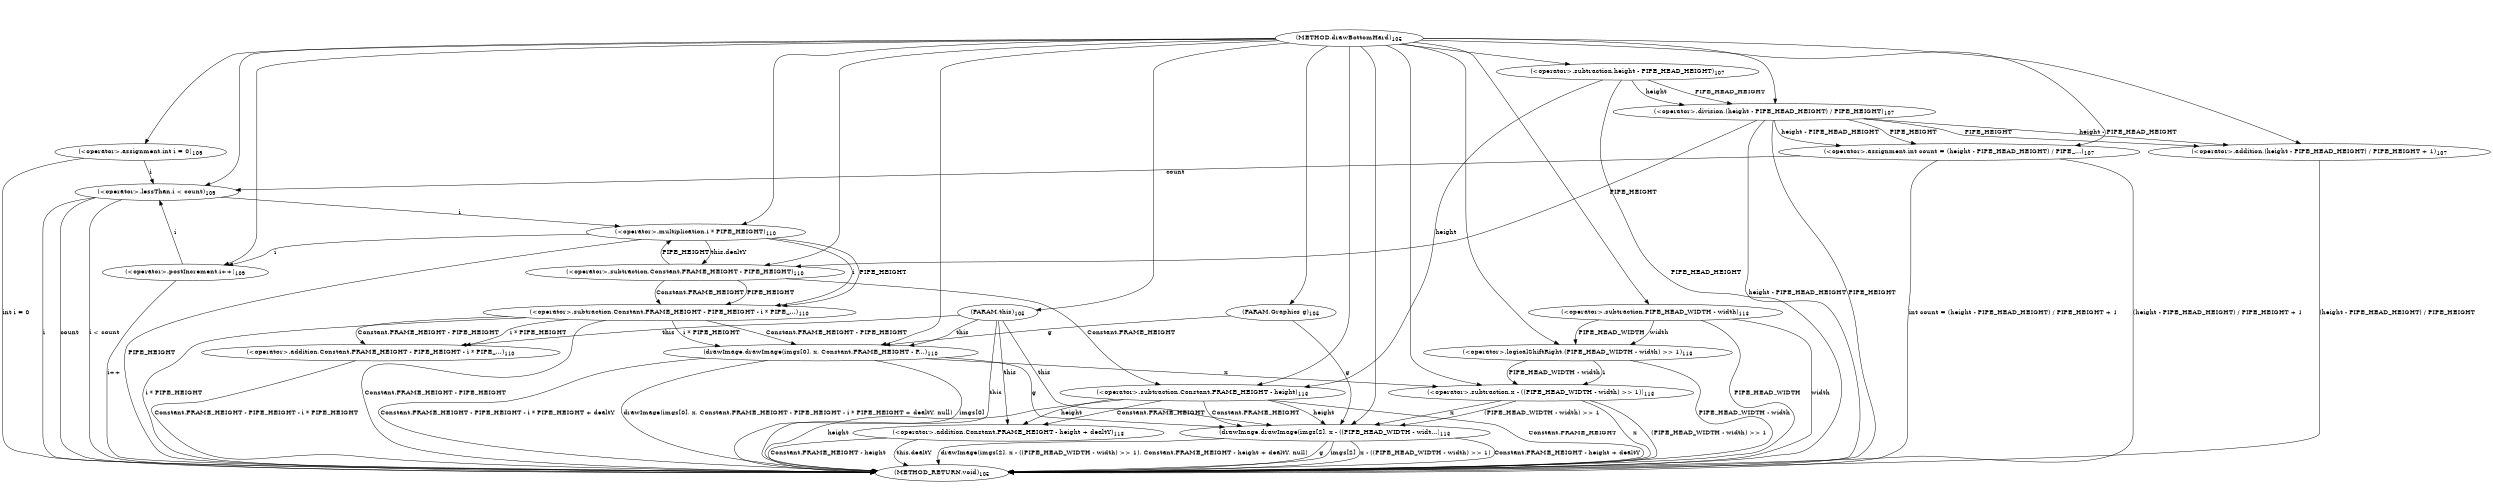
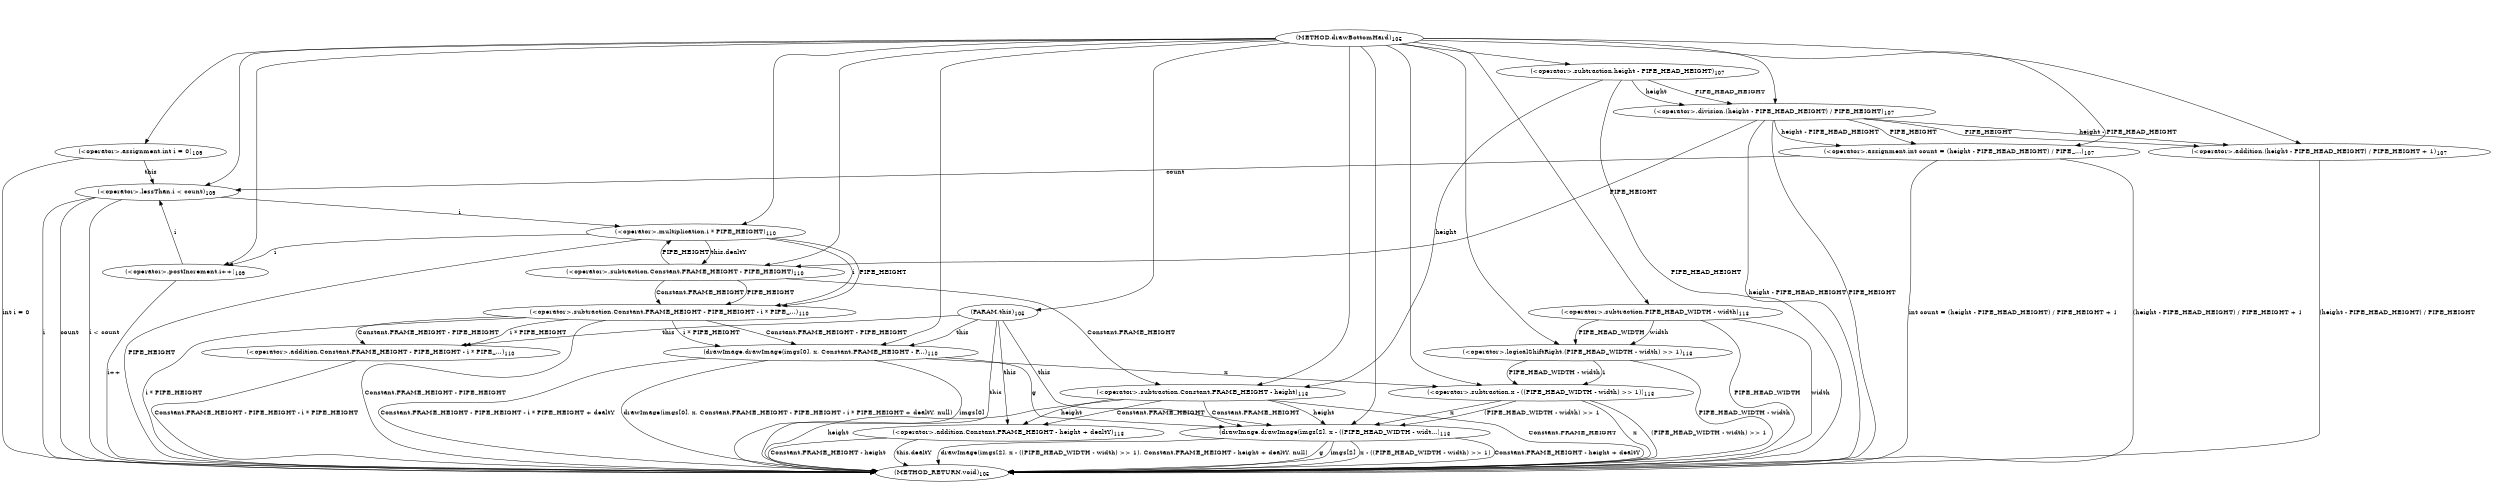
(151, 172) -> (151, 172)
(1281, 312) -> none
